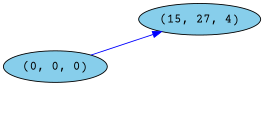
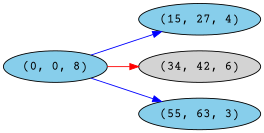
(55, 67) -> (55, 67)
none -> (200, 67)
none -> (200, 114)
